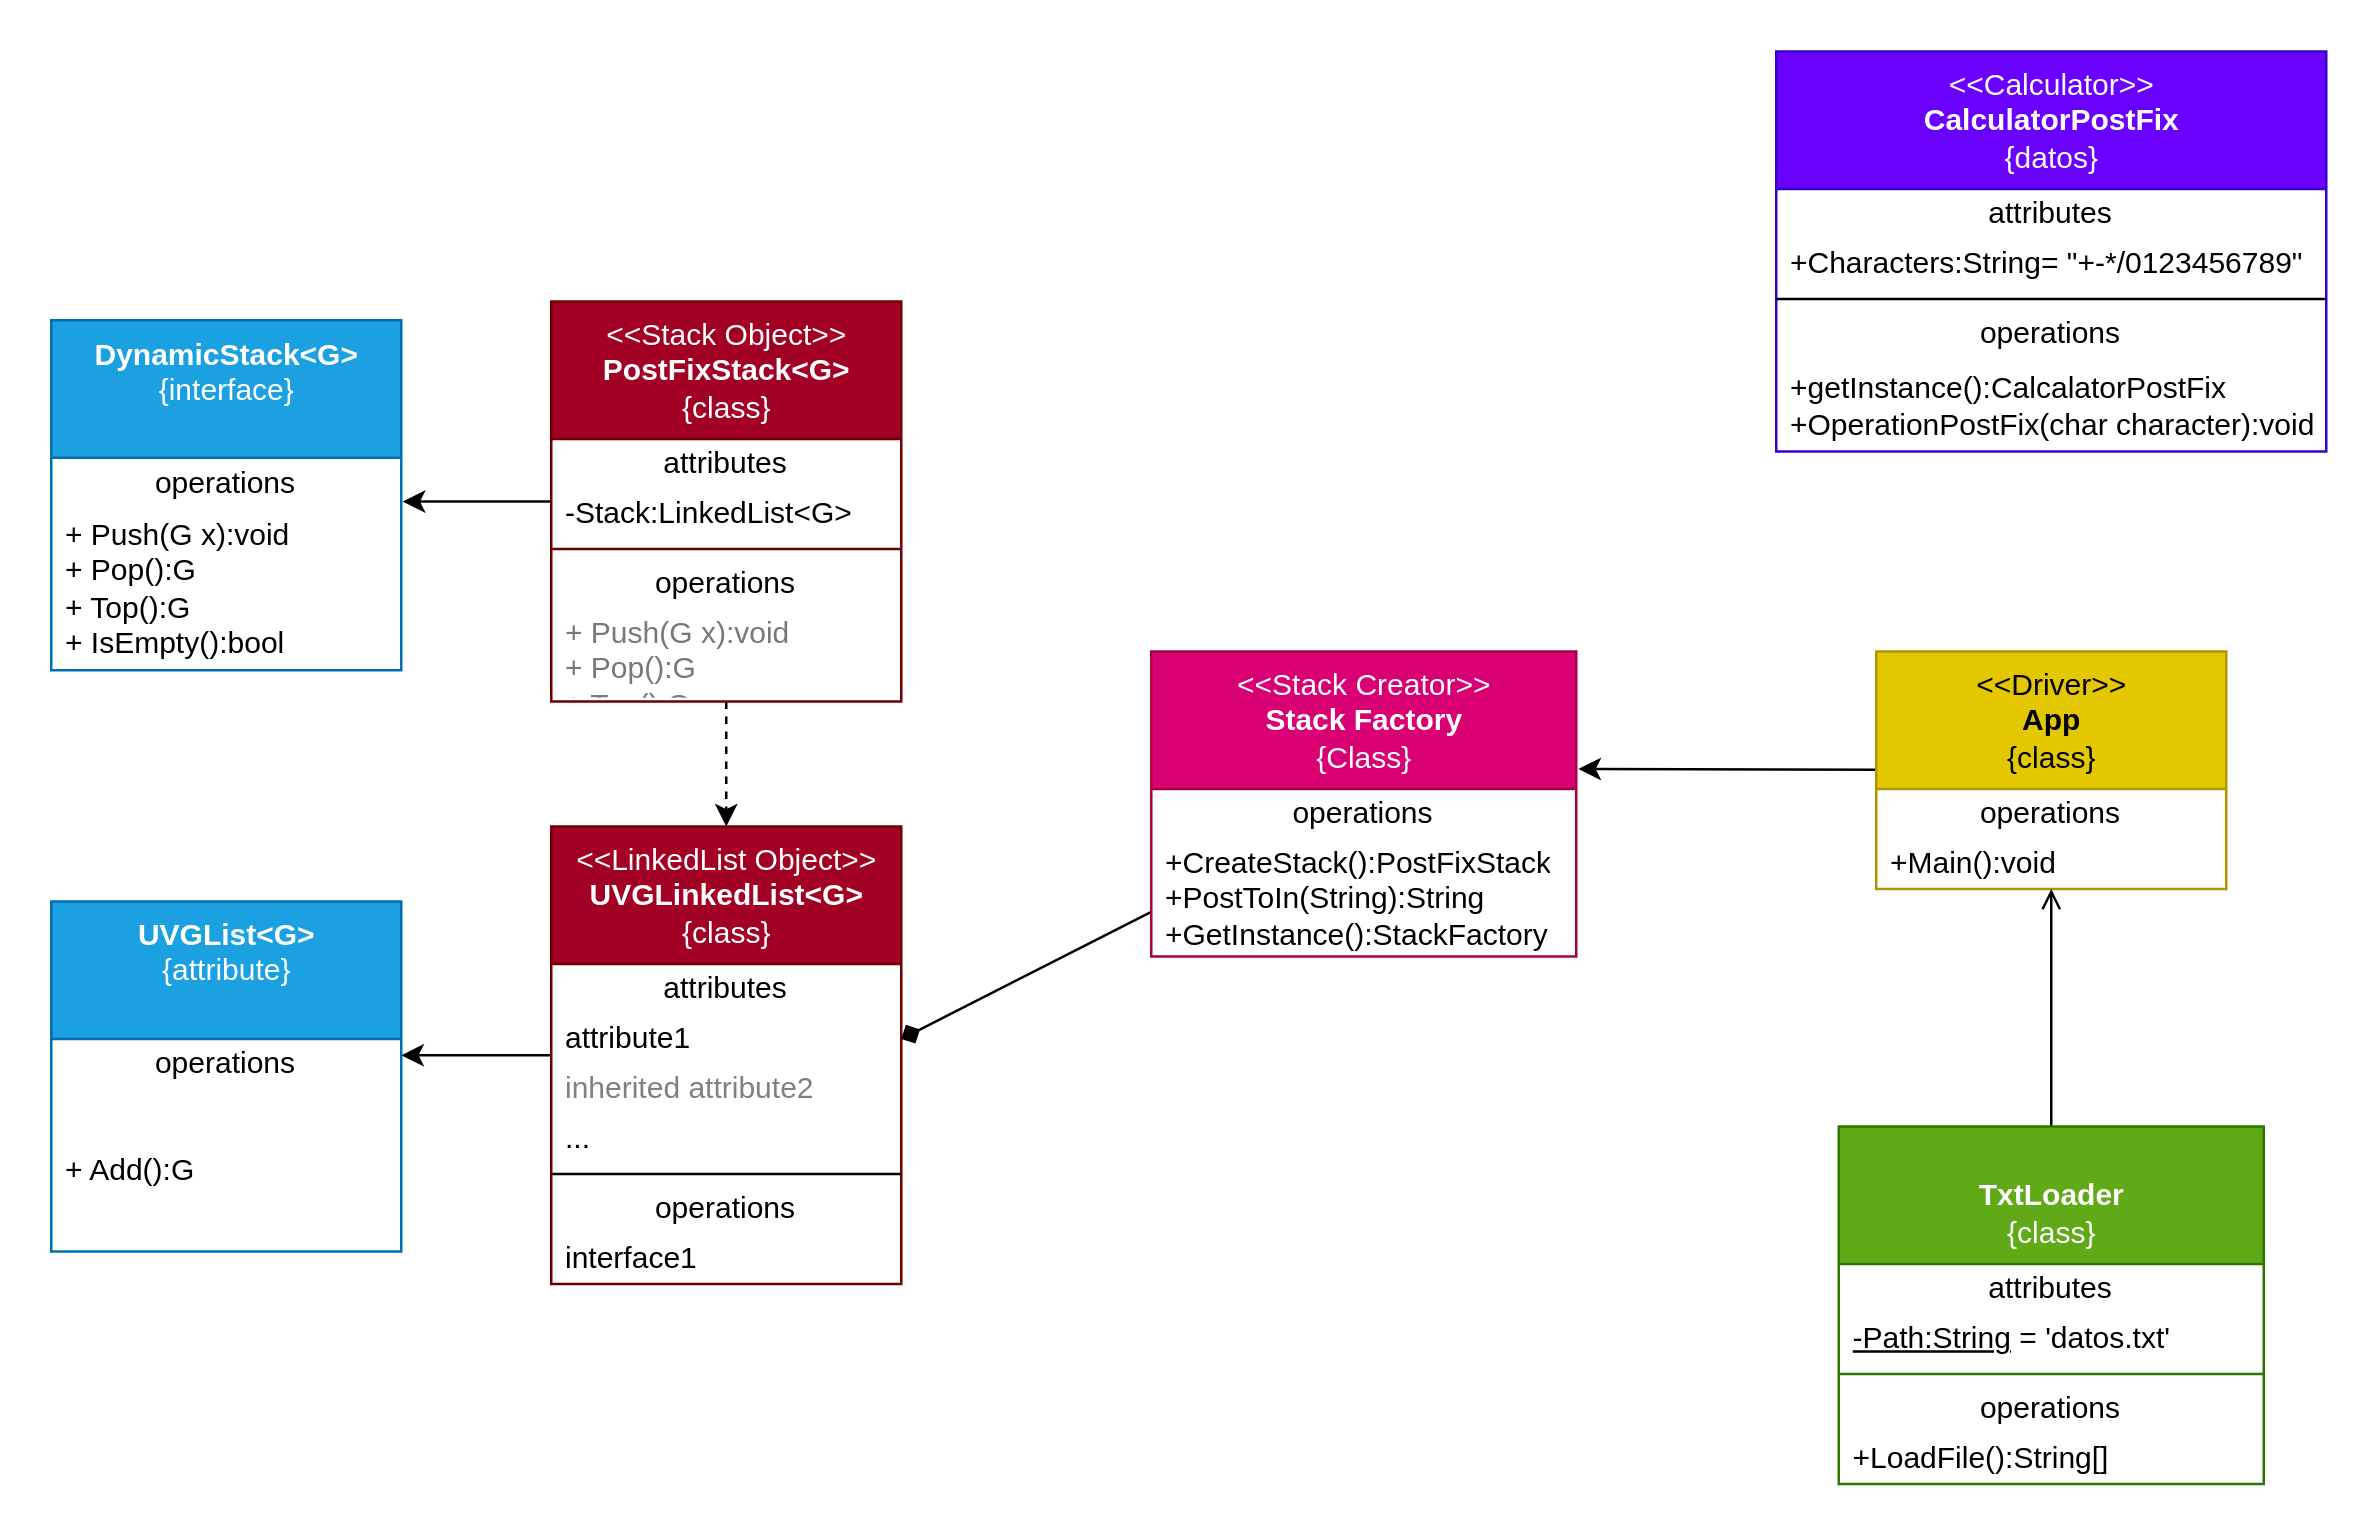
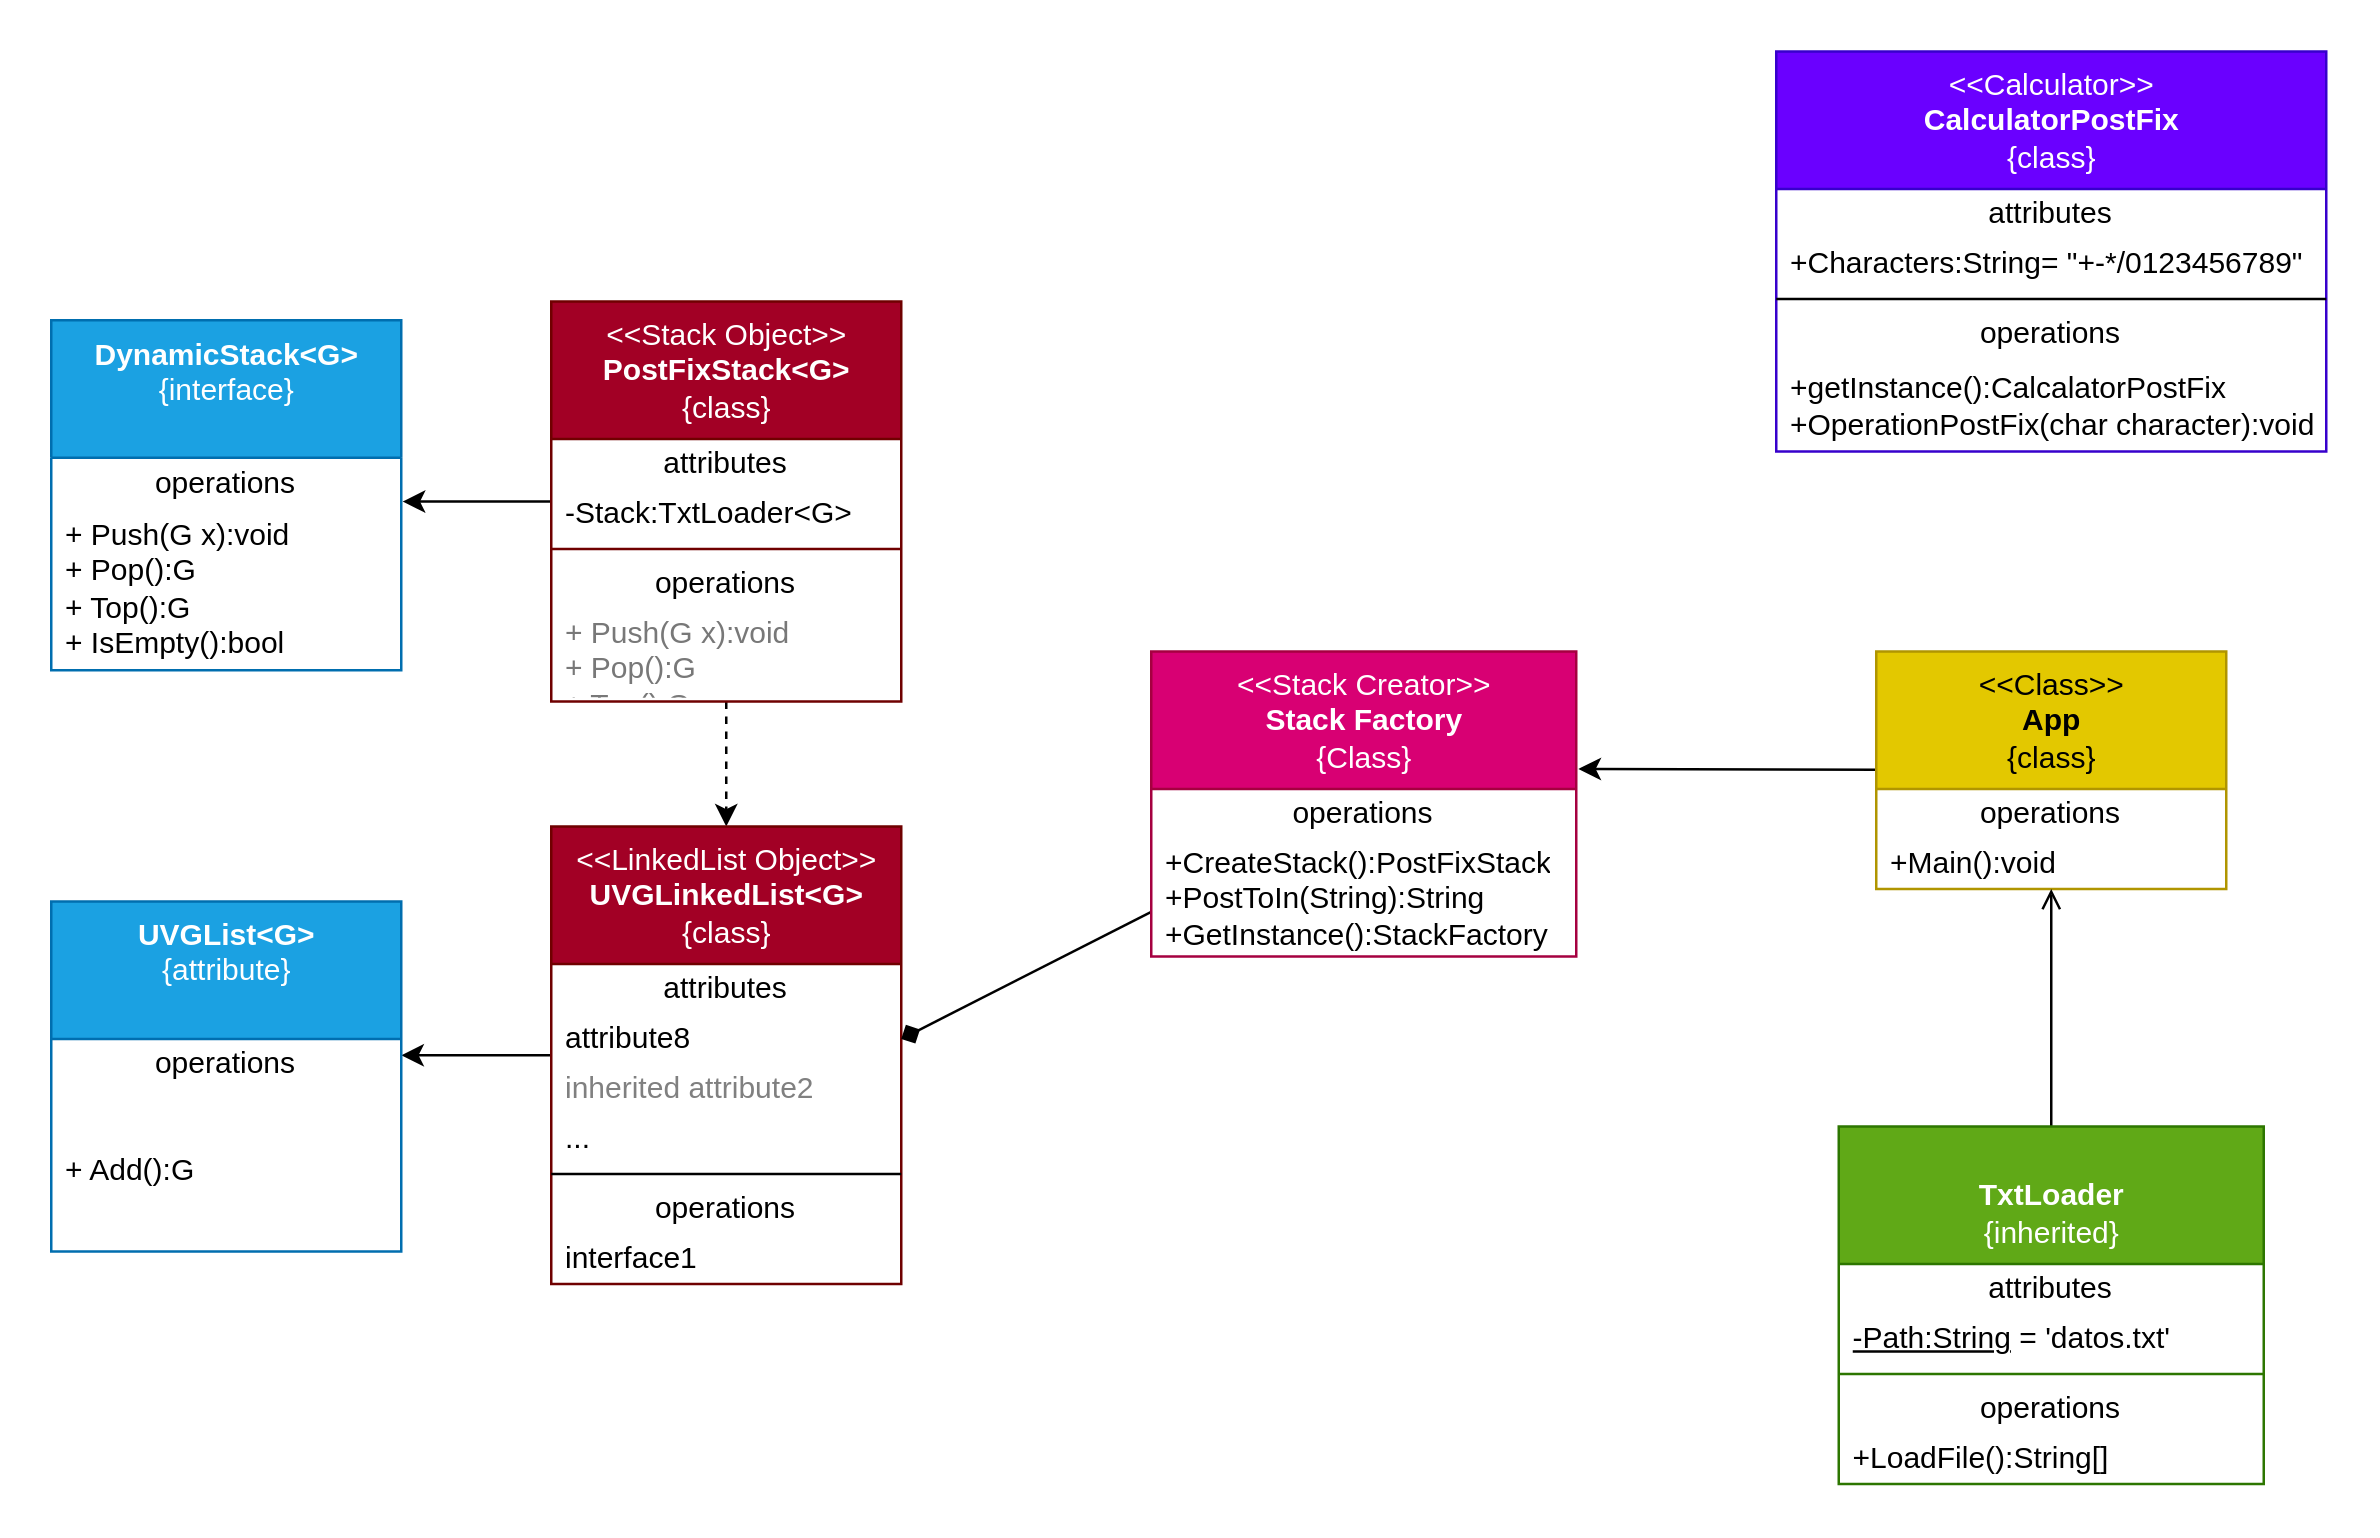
(2053, 123) -> (2053, 123)
(723, 514) -> (722, 514)
(2053, 723) -> (2053, 723)
(646, 1039) -> (646, 1039)
(2053, 1180) -> (2053, 1180)
